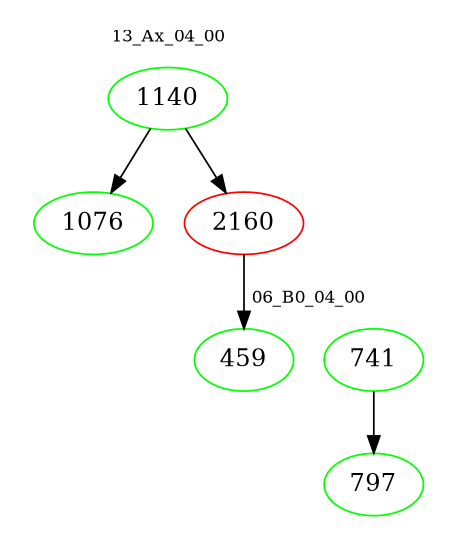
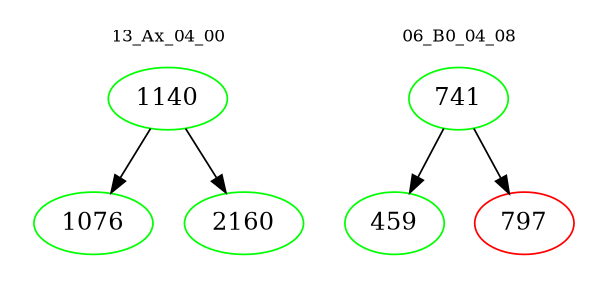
(244, 223) -> (244, 223)
(244, 293) -> (431, 153)
(309, 299) -> (459, 37)
(374, 485) -> (524, 223)
